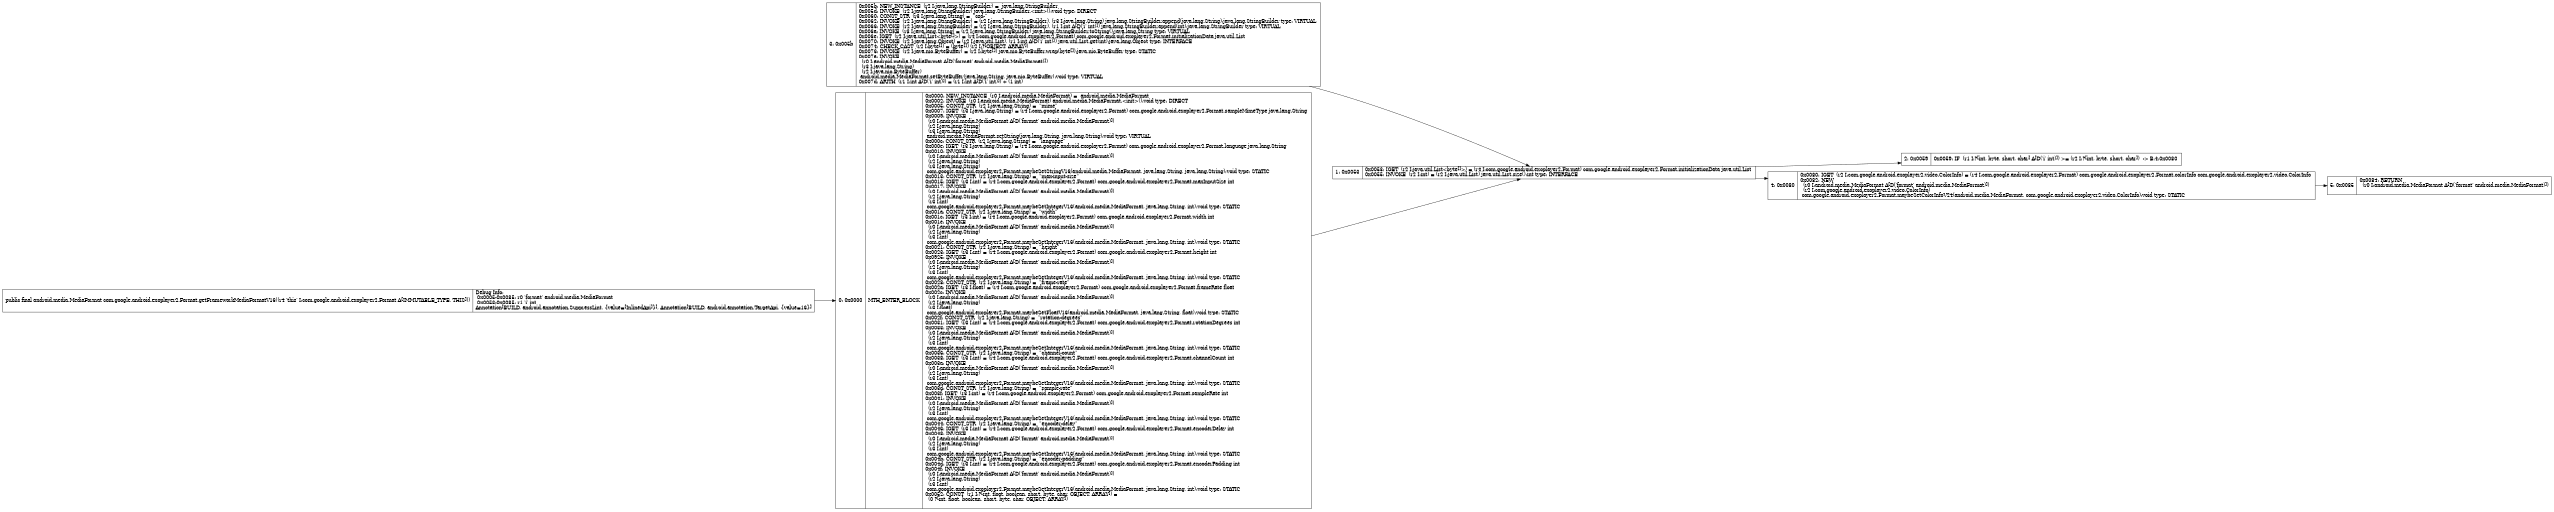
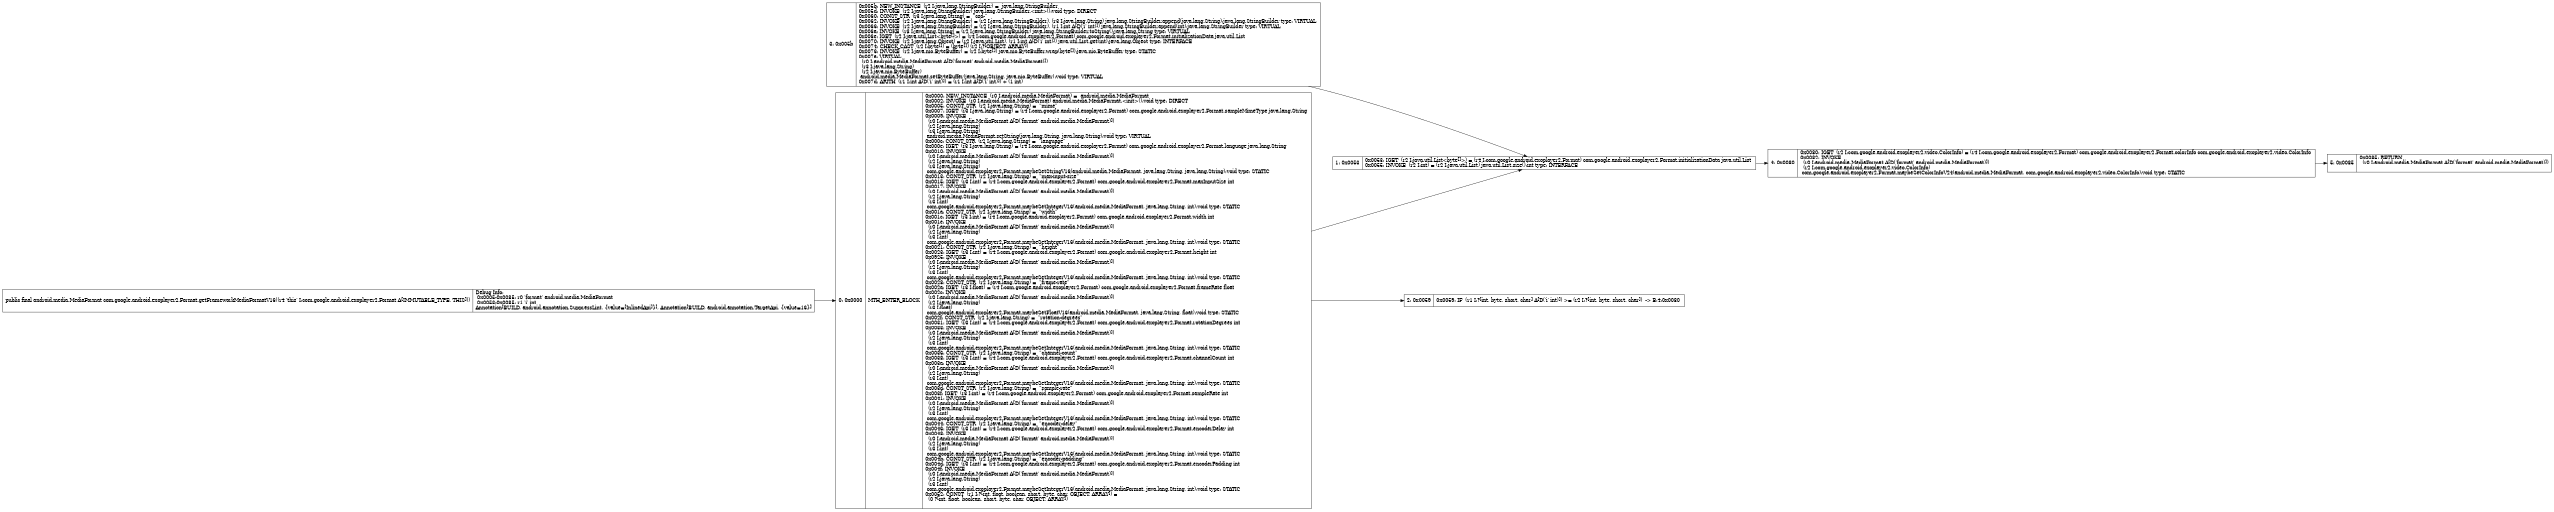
(881, 57) -> (882, 57)
(1827, 165) -> (1356, 301)
(1819, 180) -> (1822, 158)
(2382, 180) -> (2382, 158)
